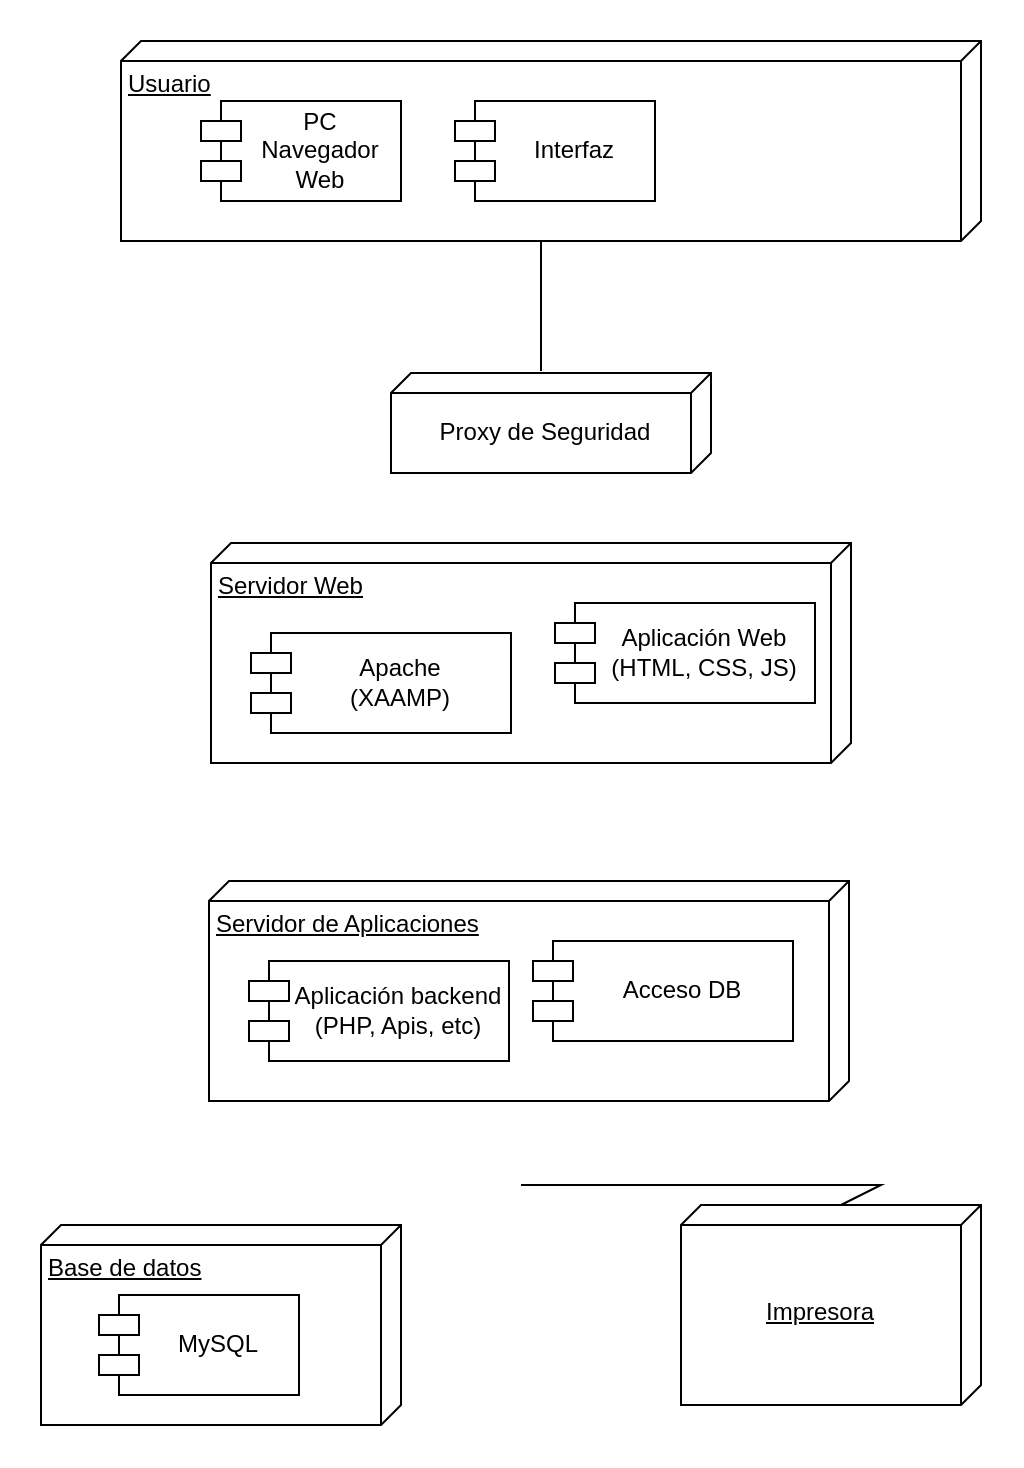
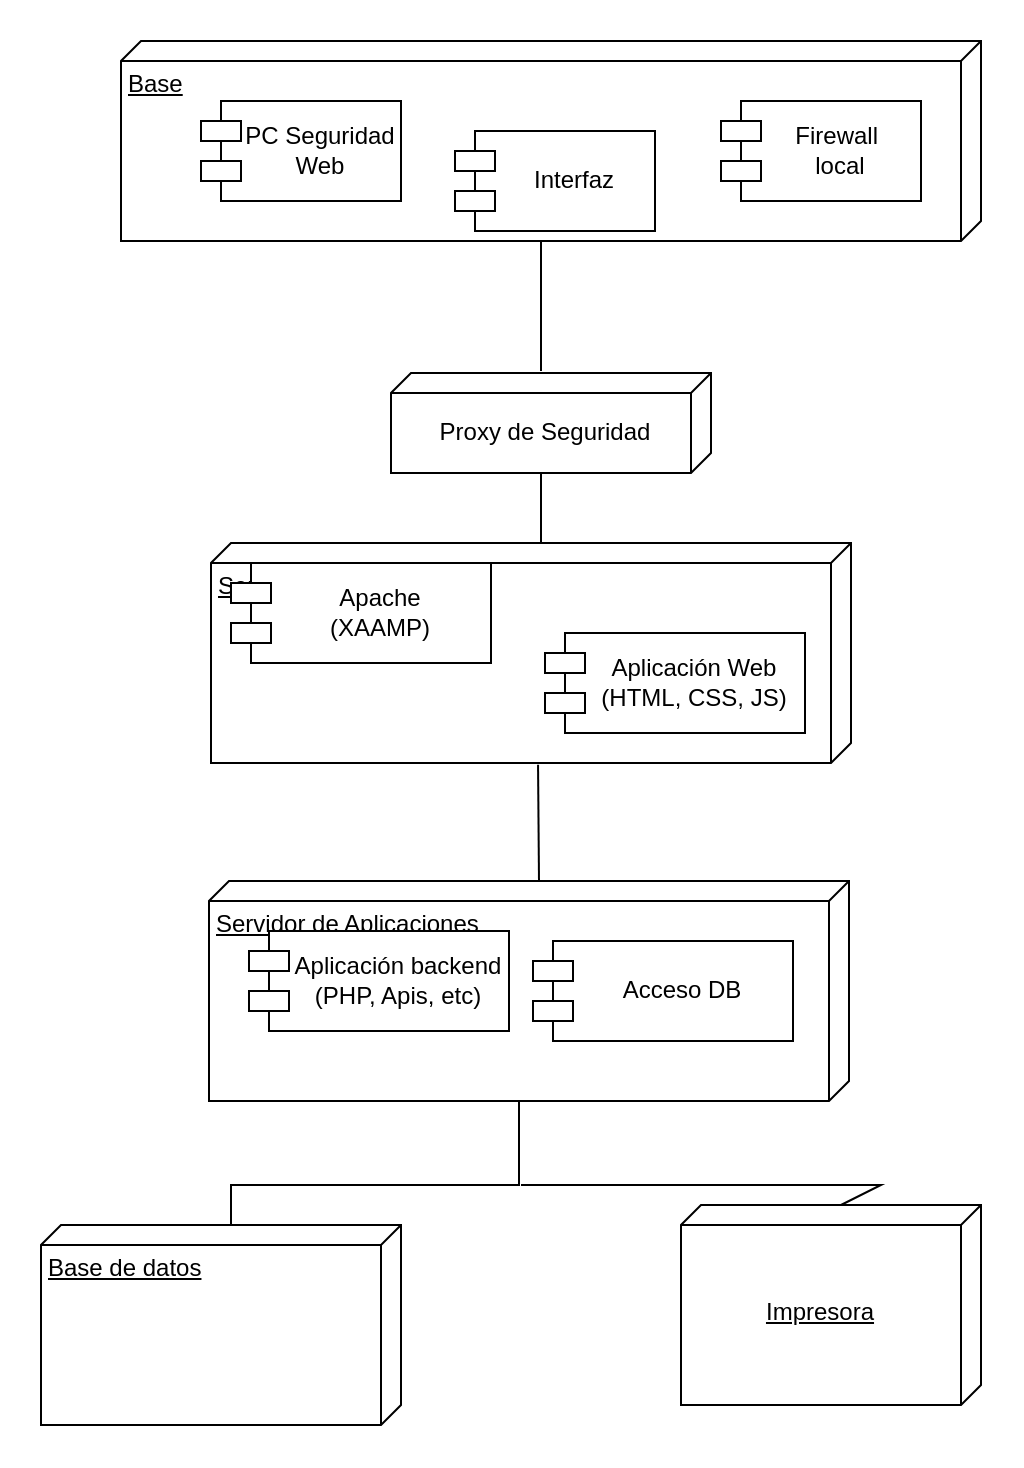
(173, 85) -> (156, 85)
(321, 151) -> (321, 151)
(555, 151) -> (555, 181)
none -> (821, 151)
none -> (541, 508)
(685, 653) -> (675, 683)
(381, 683) -> (361, 613)
none -> (539, 823)
(379, 1011) -> (379, 981)
none -> (397, 1185)
(199, 1345) -> none
